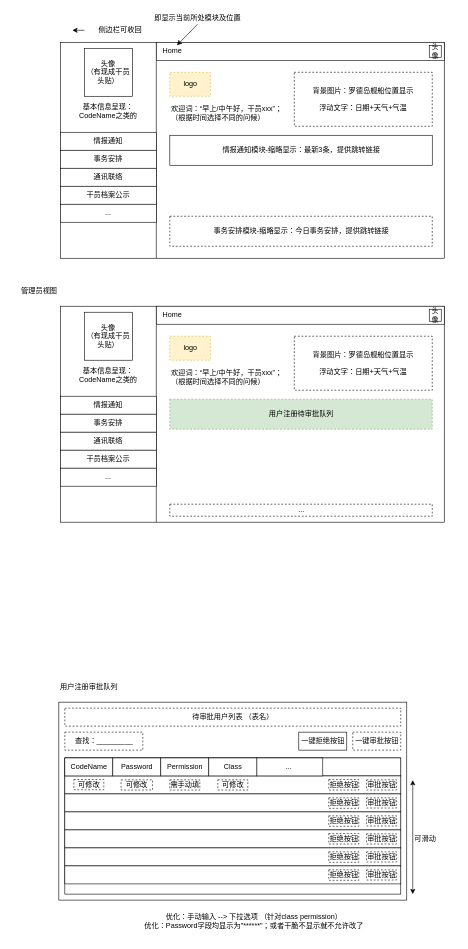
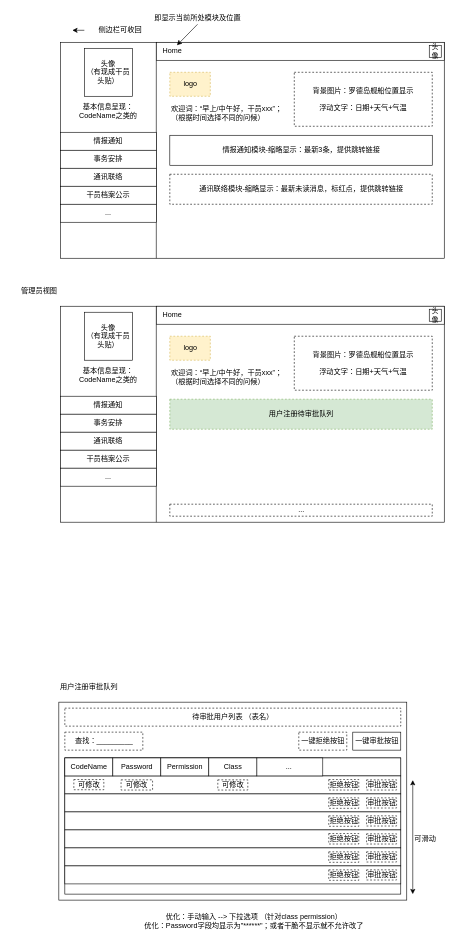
none -> (301, 189)
(301, 231) -> none
(323, 741) -> (323, 741)
(377, 741) -> (377, 741)
(185, 785) -> none
